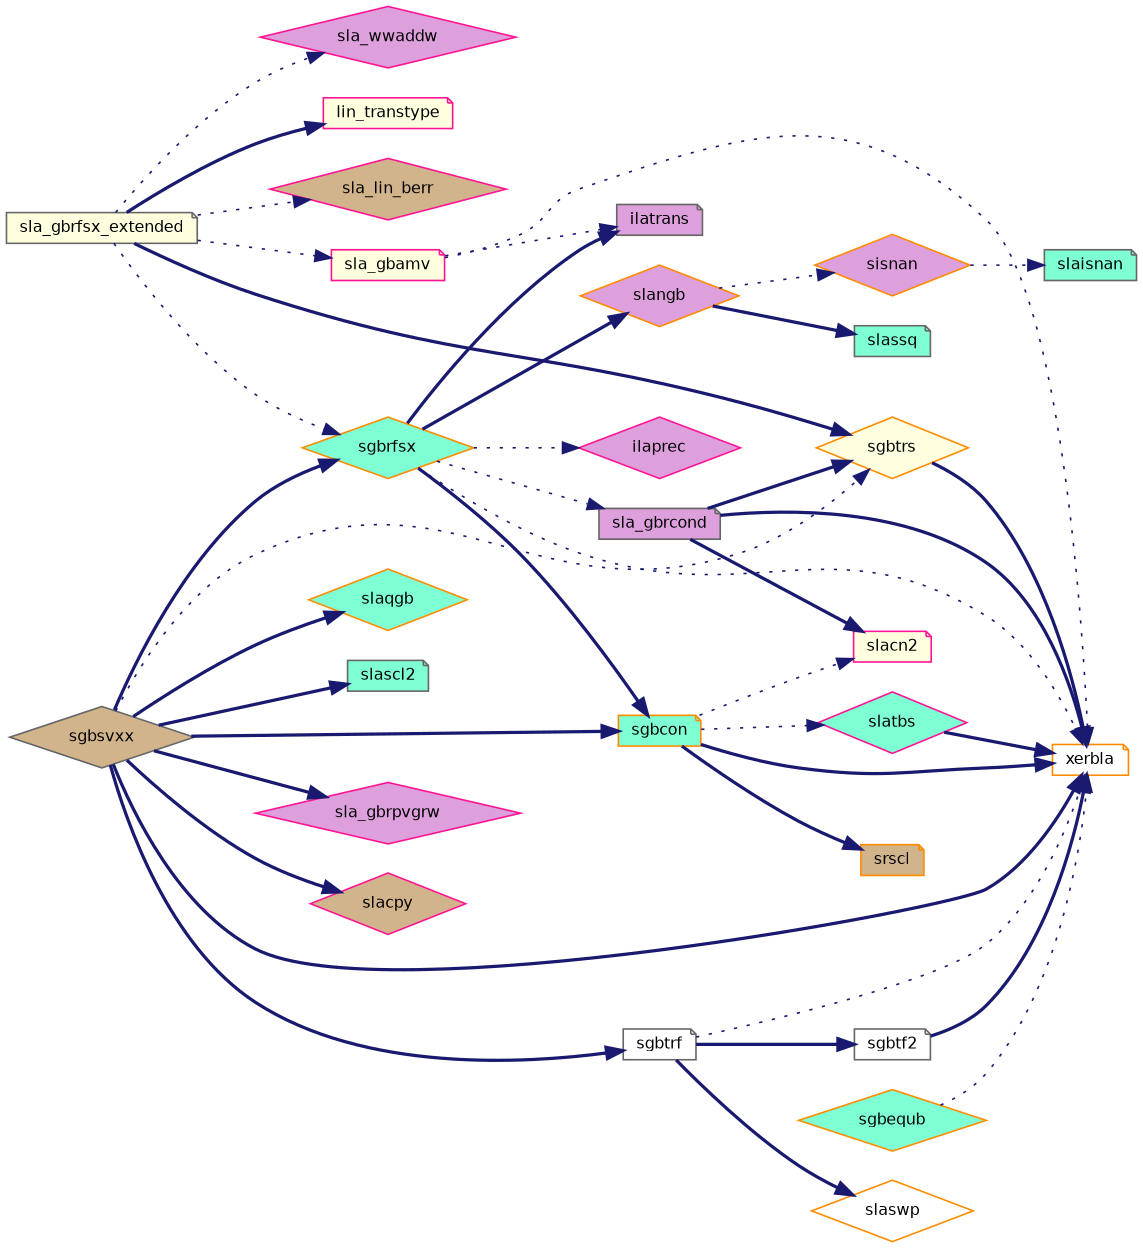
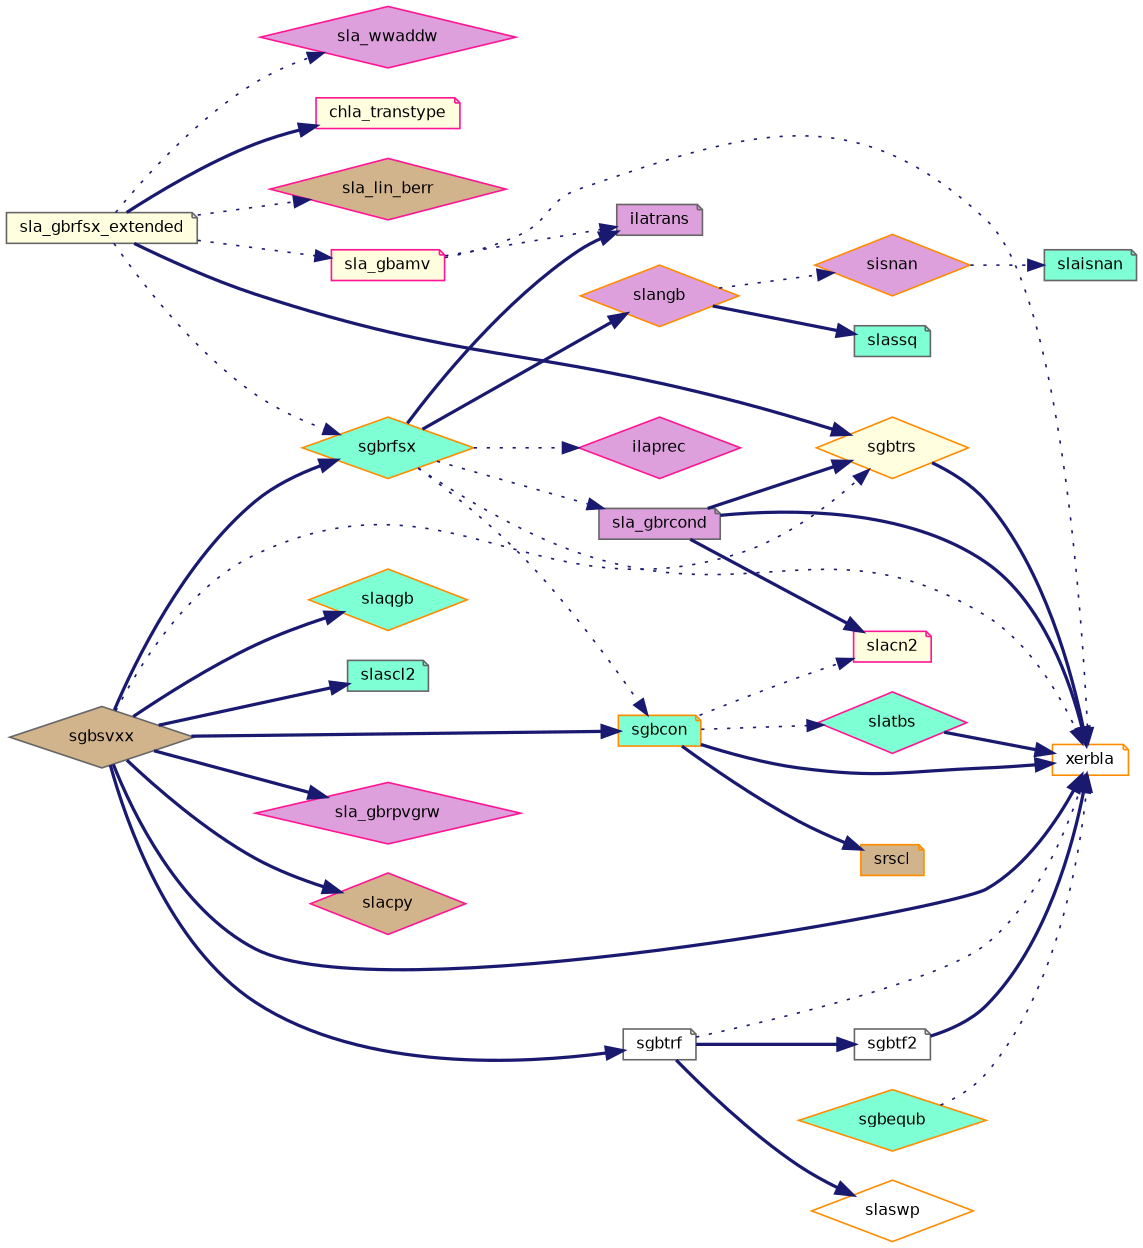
(388, 113) -> (388, 113)
(539, 575) -> (539, 575)
